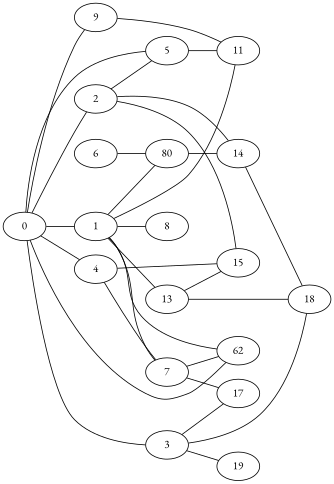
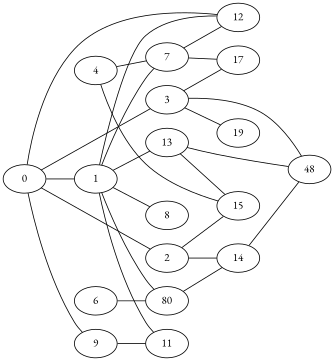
(167, 51) -> none
(60, 248) -> none
(310, 299) -> (310, 169)
(238, 351) -> (238, 17)
